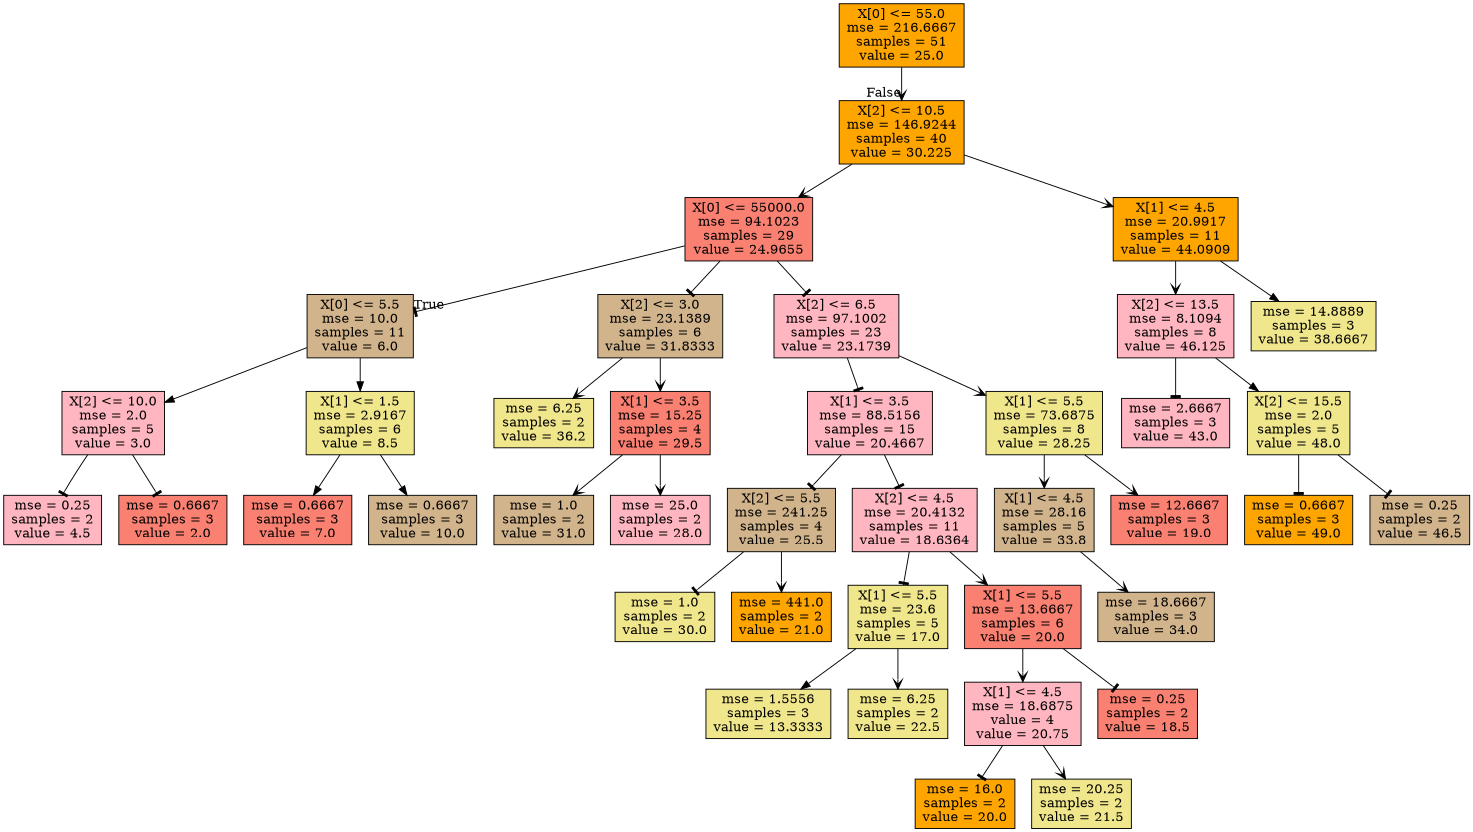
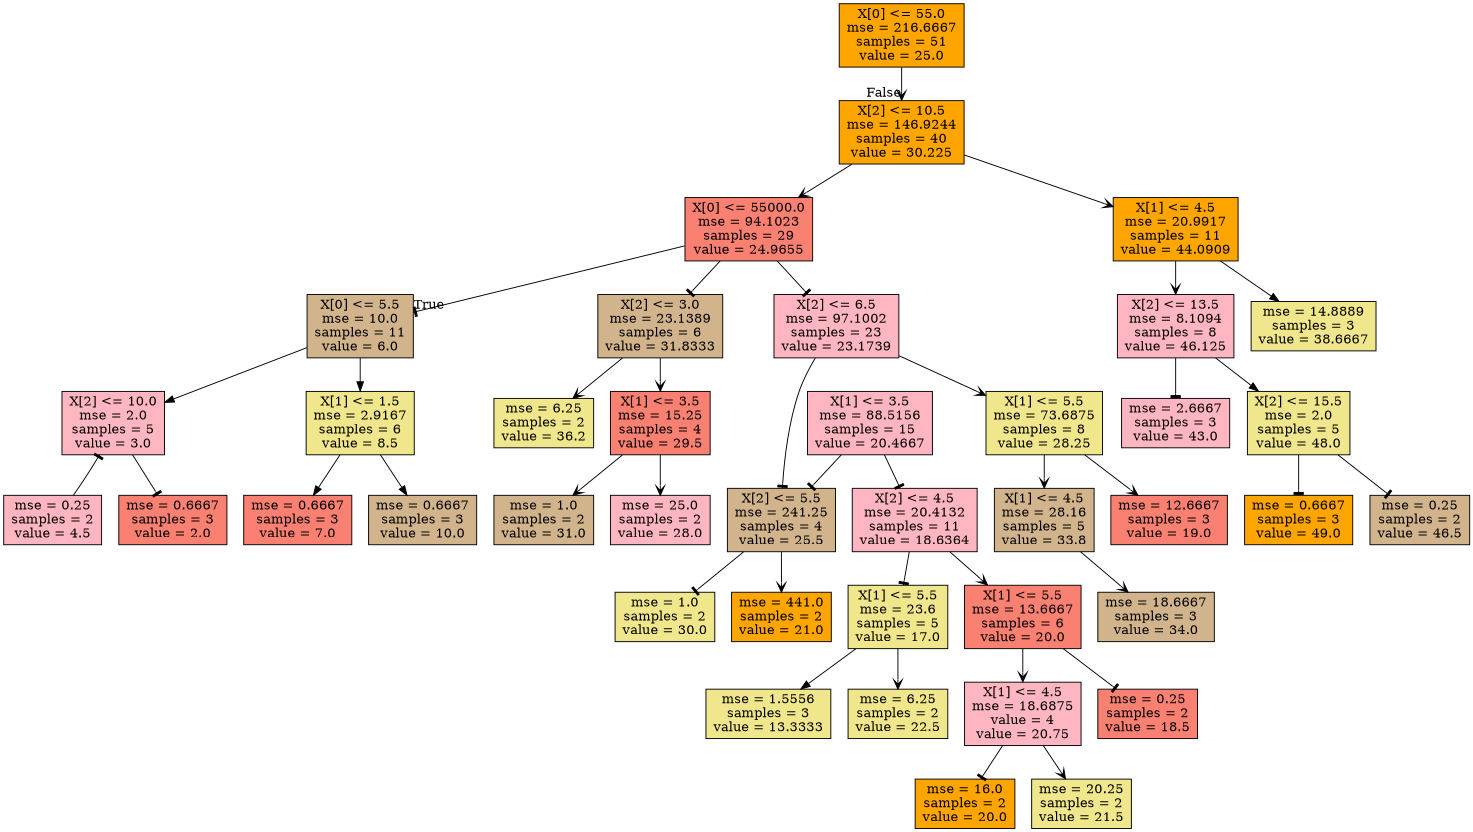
(852, 372) -> (792, 419)
(76, 473) -> (86, 477)
